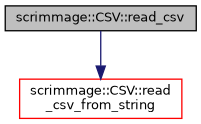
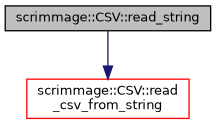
(101, 18) -> (108, 18)
